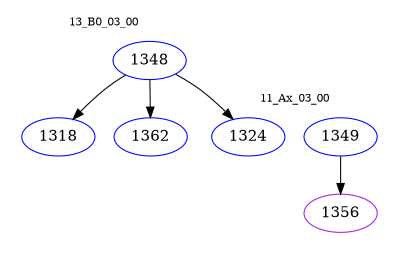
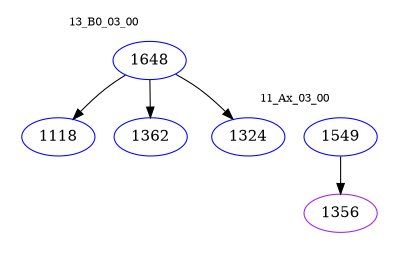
(150, 60) -> (150, 60)
(58, 137) -> (58, 137)
(341, 137) -> (341, 137)
